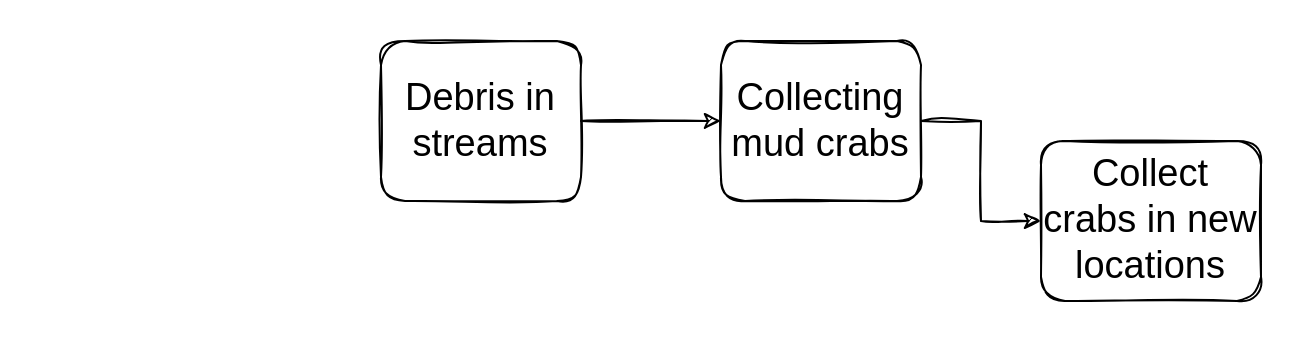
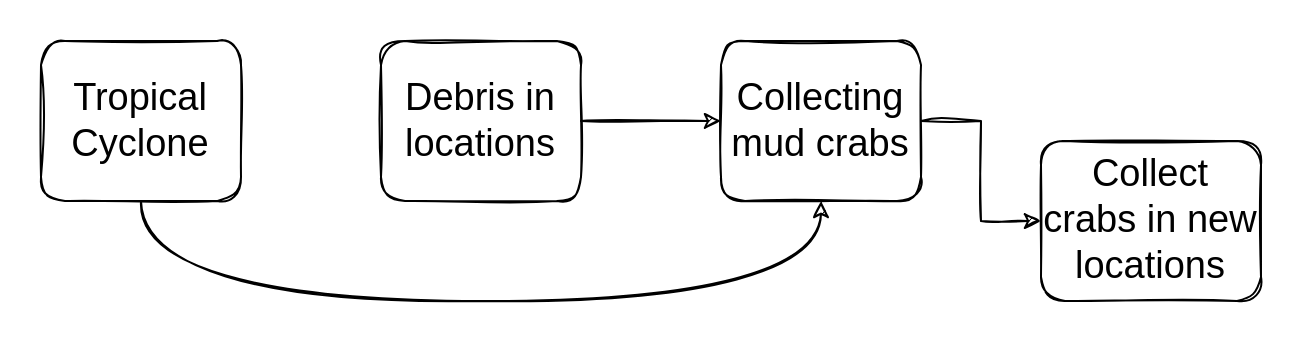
none -> (141, 121)
(481, 121) -> (481, 121)
none -> (480, 301)
